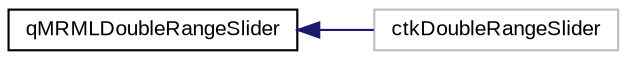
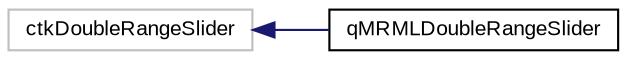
(347, 30) -> (302, 30)
